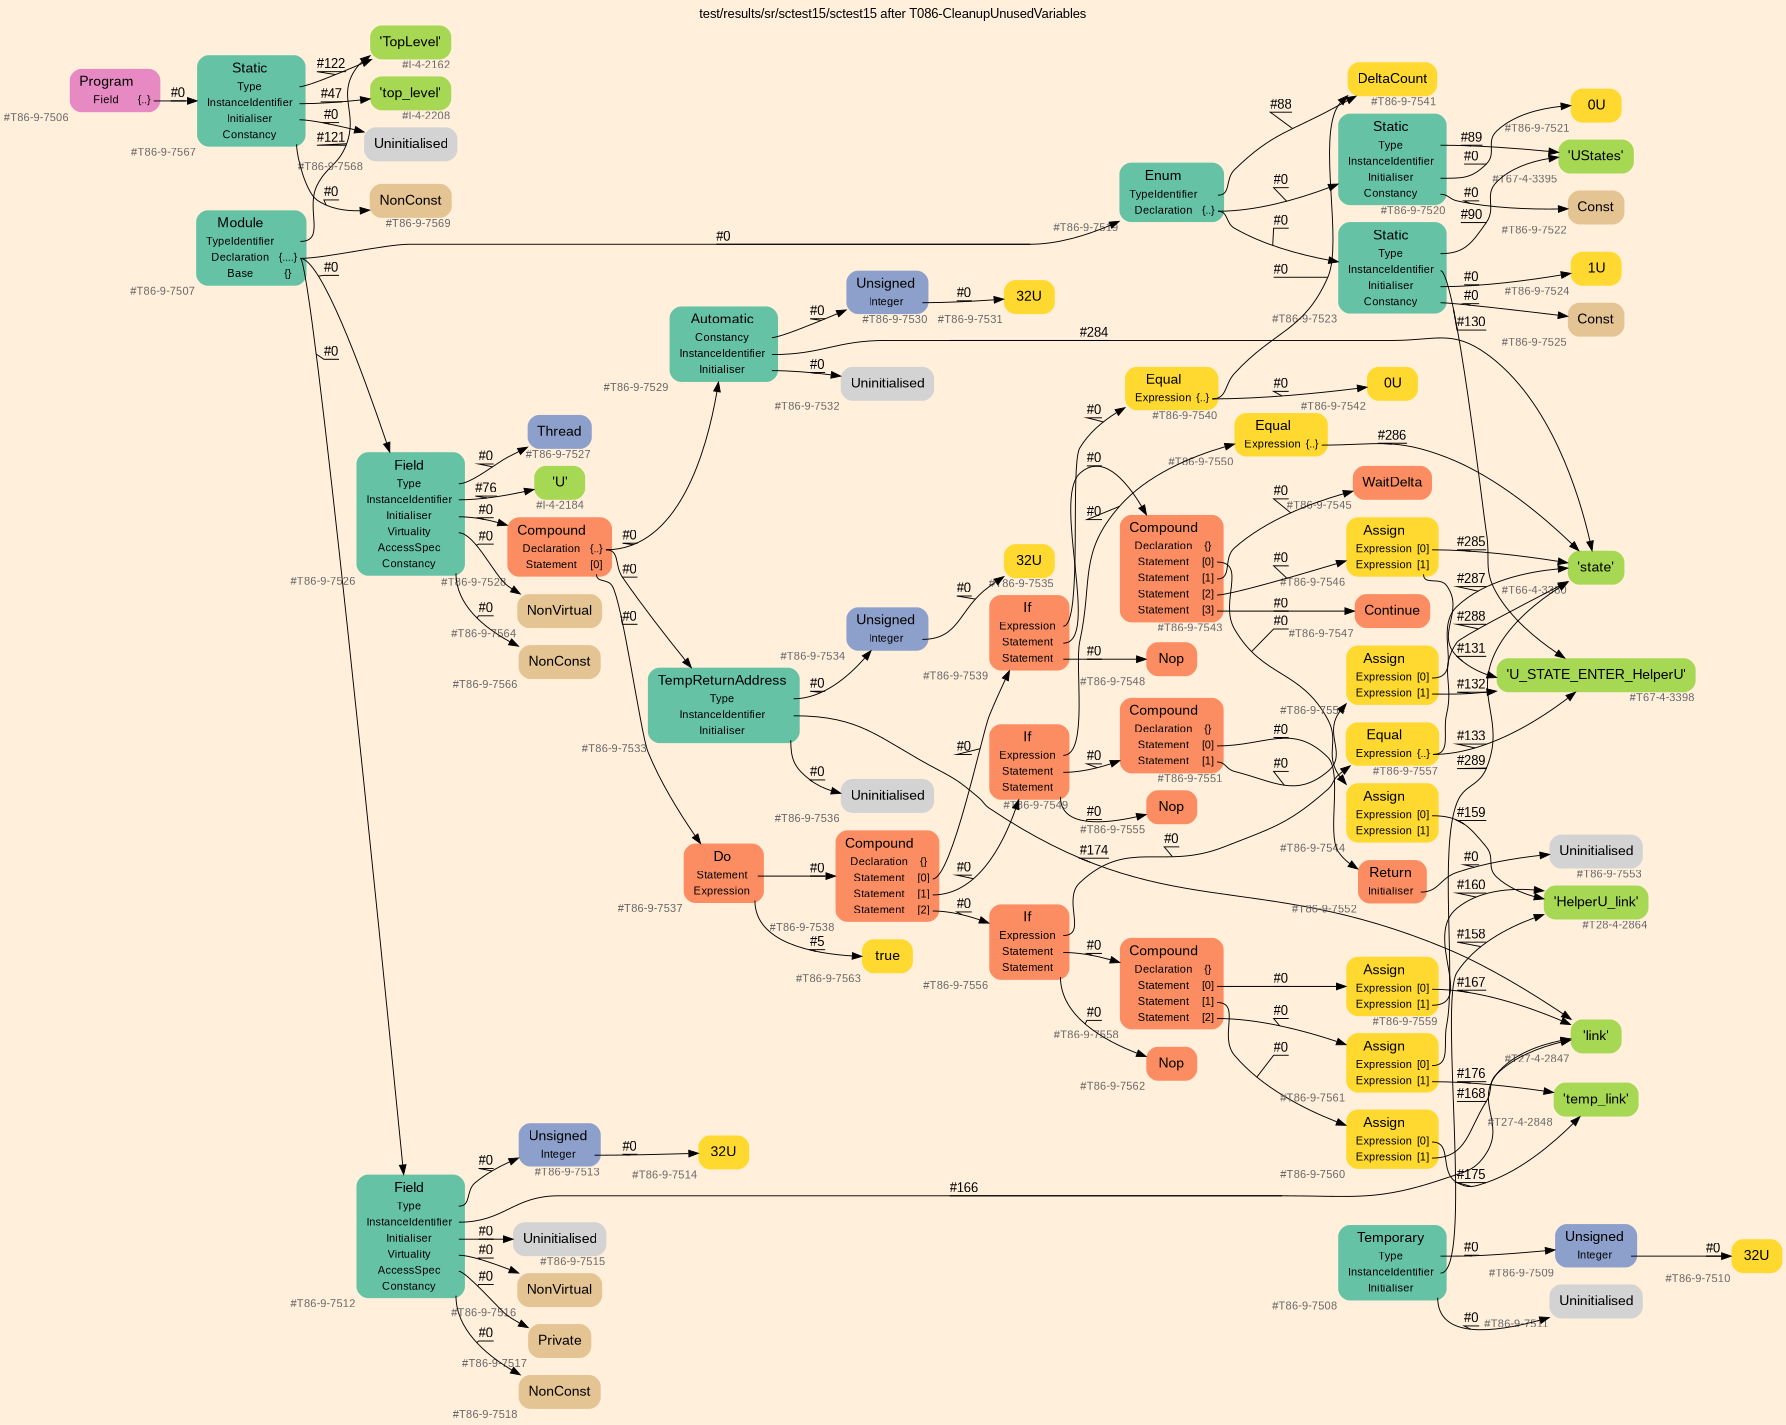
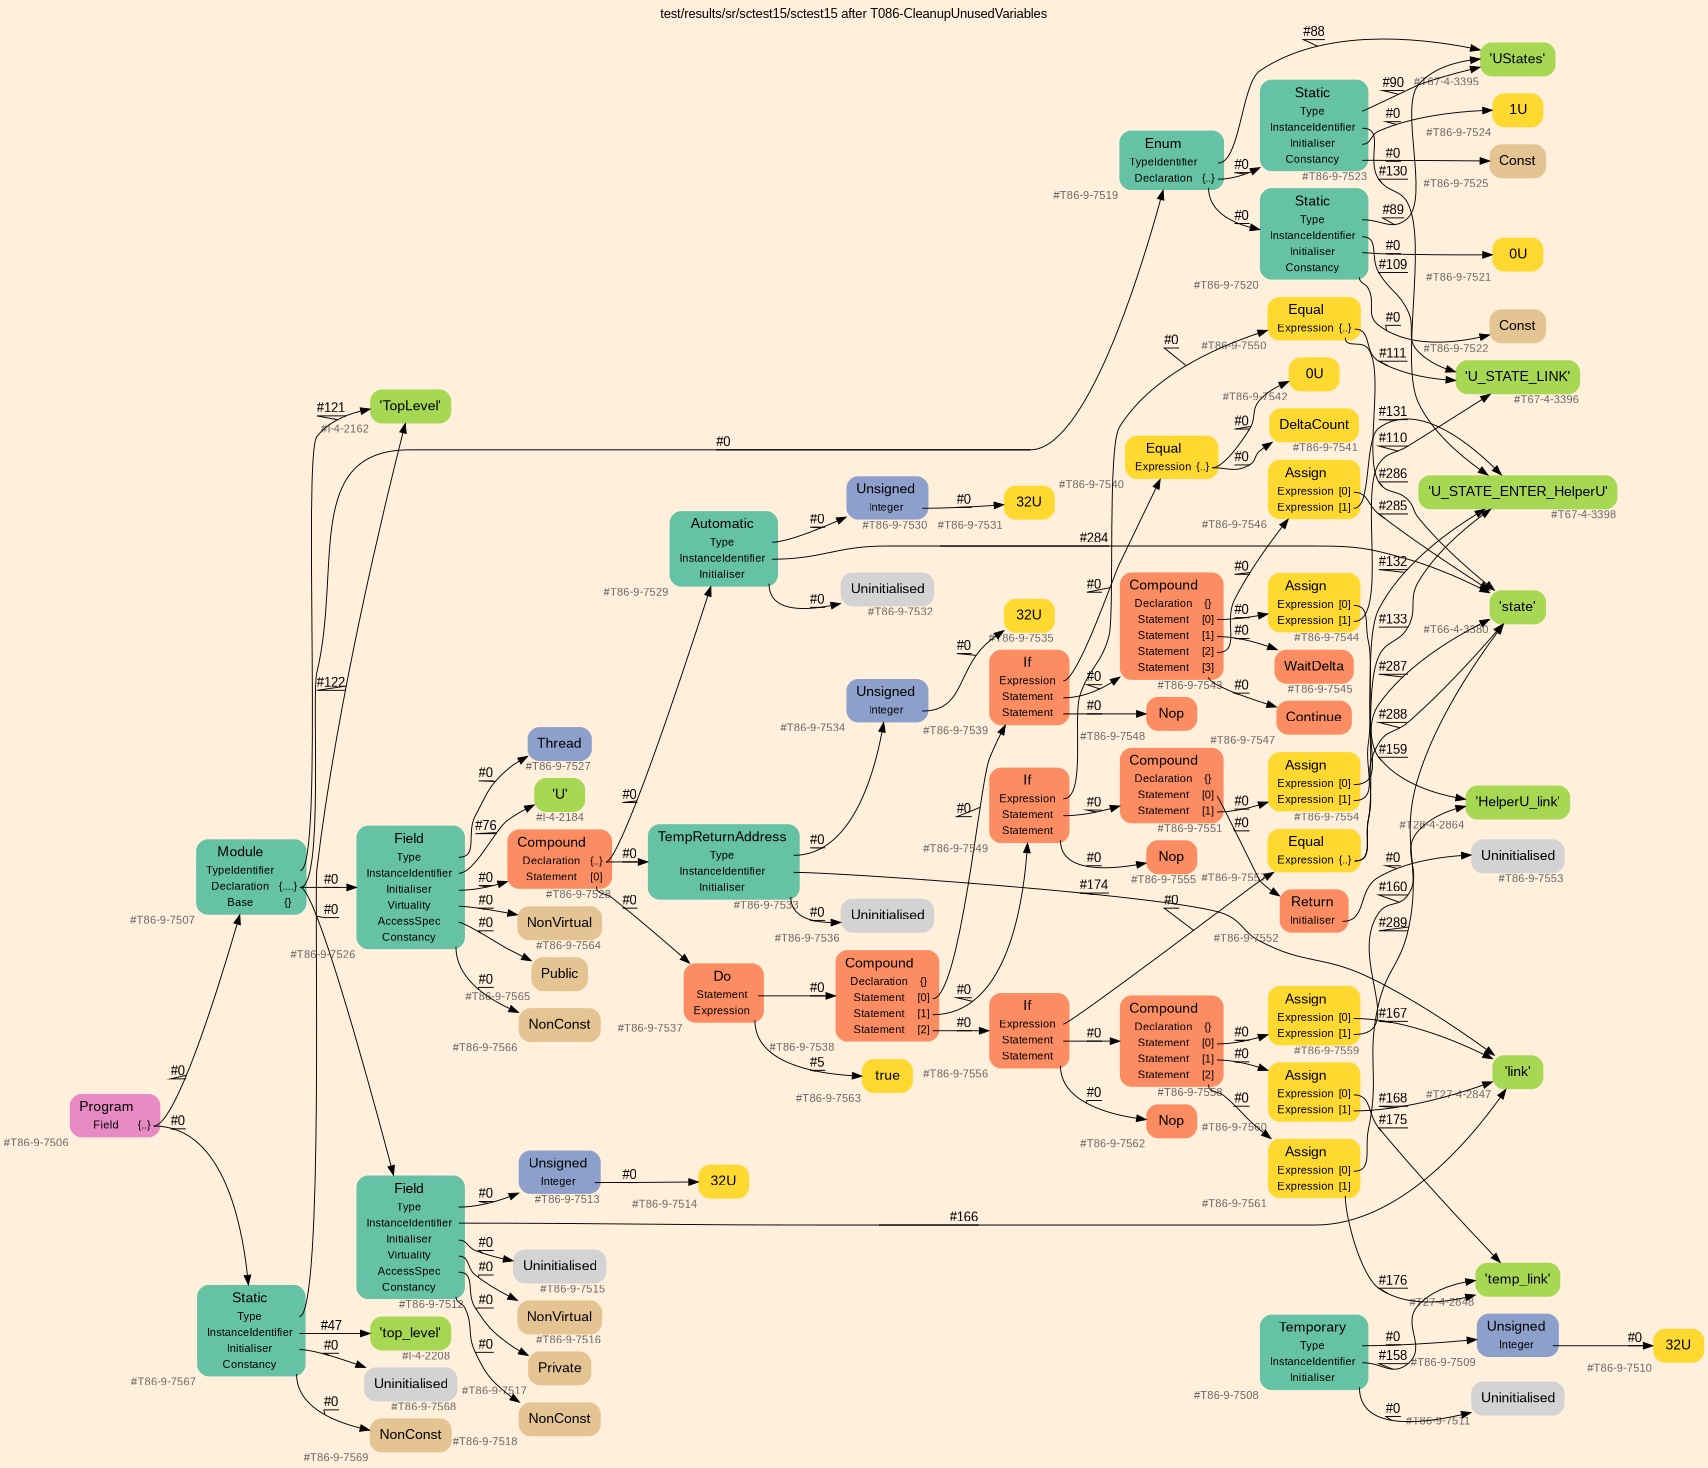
(1274, 139) -> (1311, 48)
(722, 338) -> (722, 542)
none -> (1518, 377)
none -> (560, 974)
none -> (204, 1030)
(1452, 1076) -> (1413, 1332)
